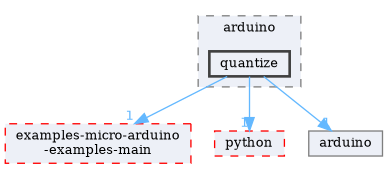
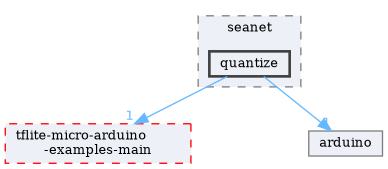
(250, 28) -> (250, 28)
(98, 144) -> (98, 144)
(250, 144) -> none
